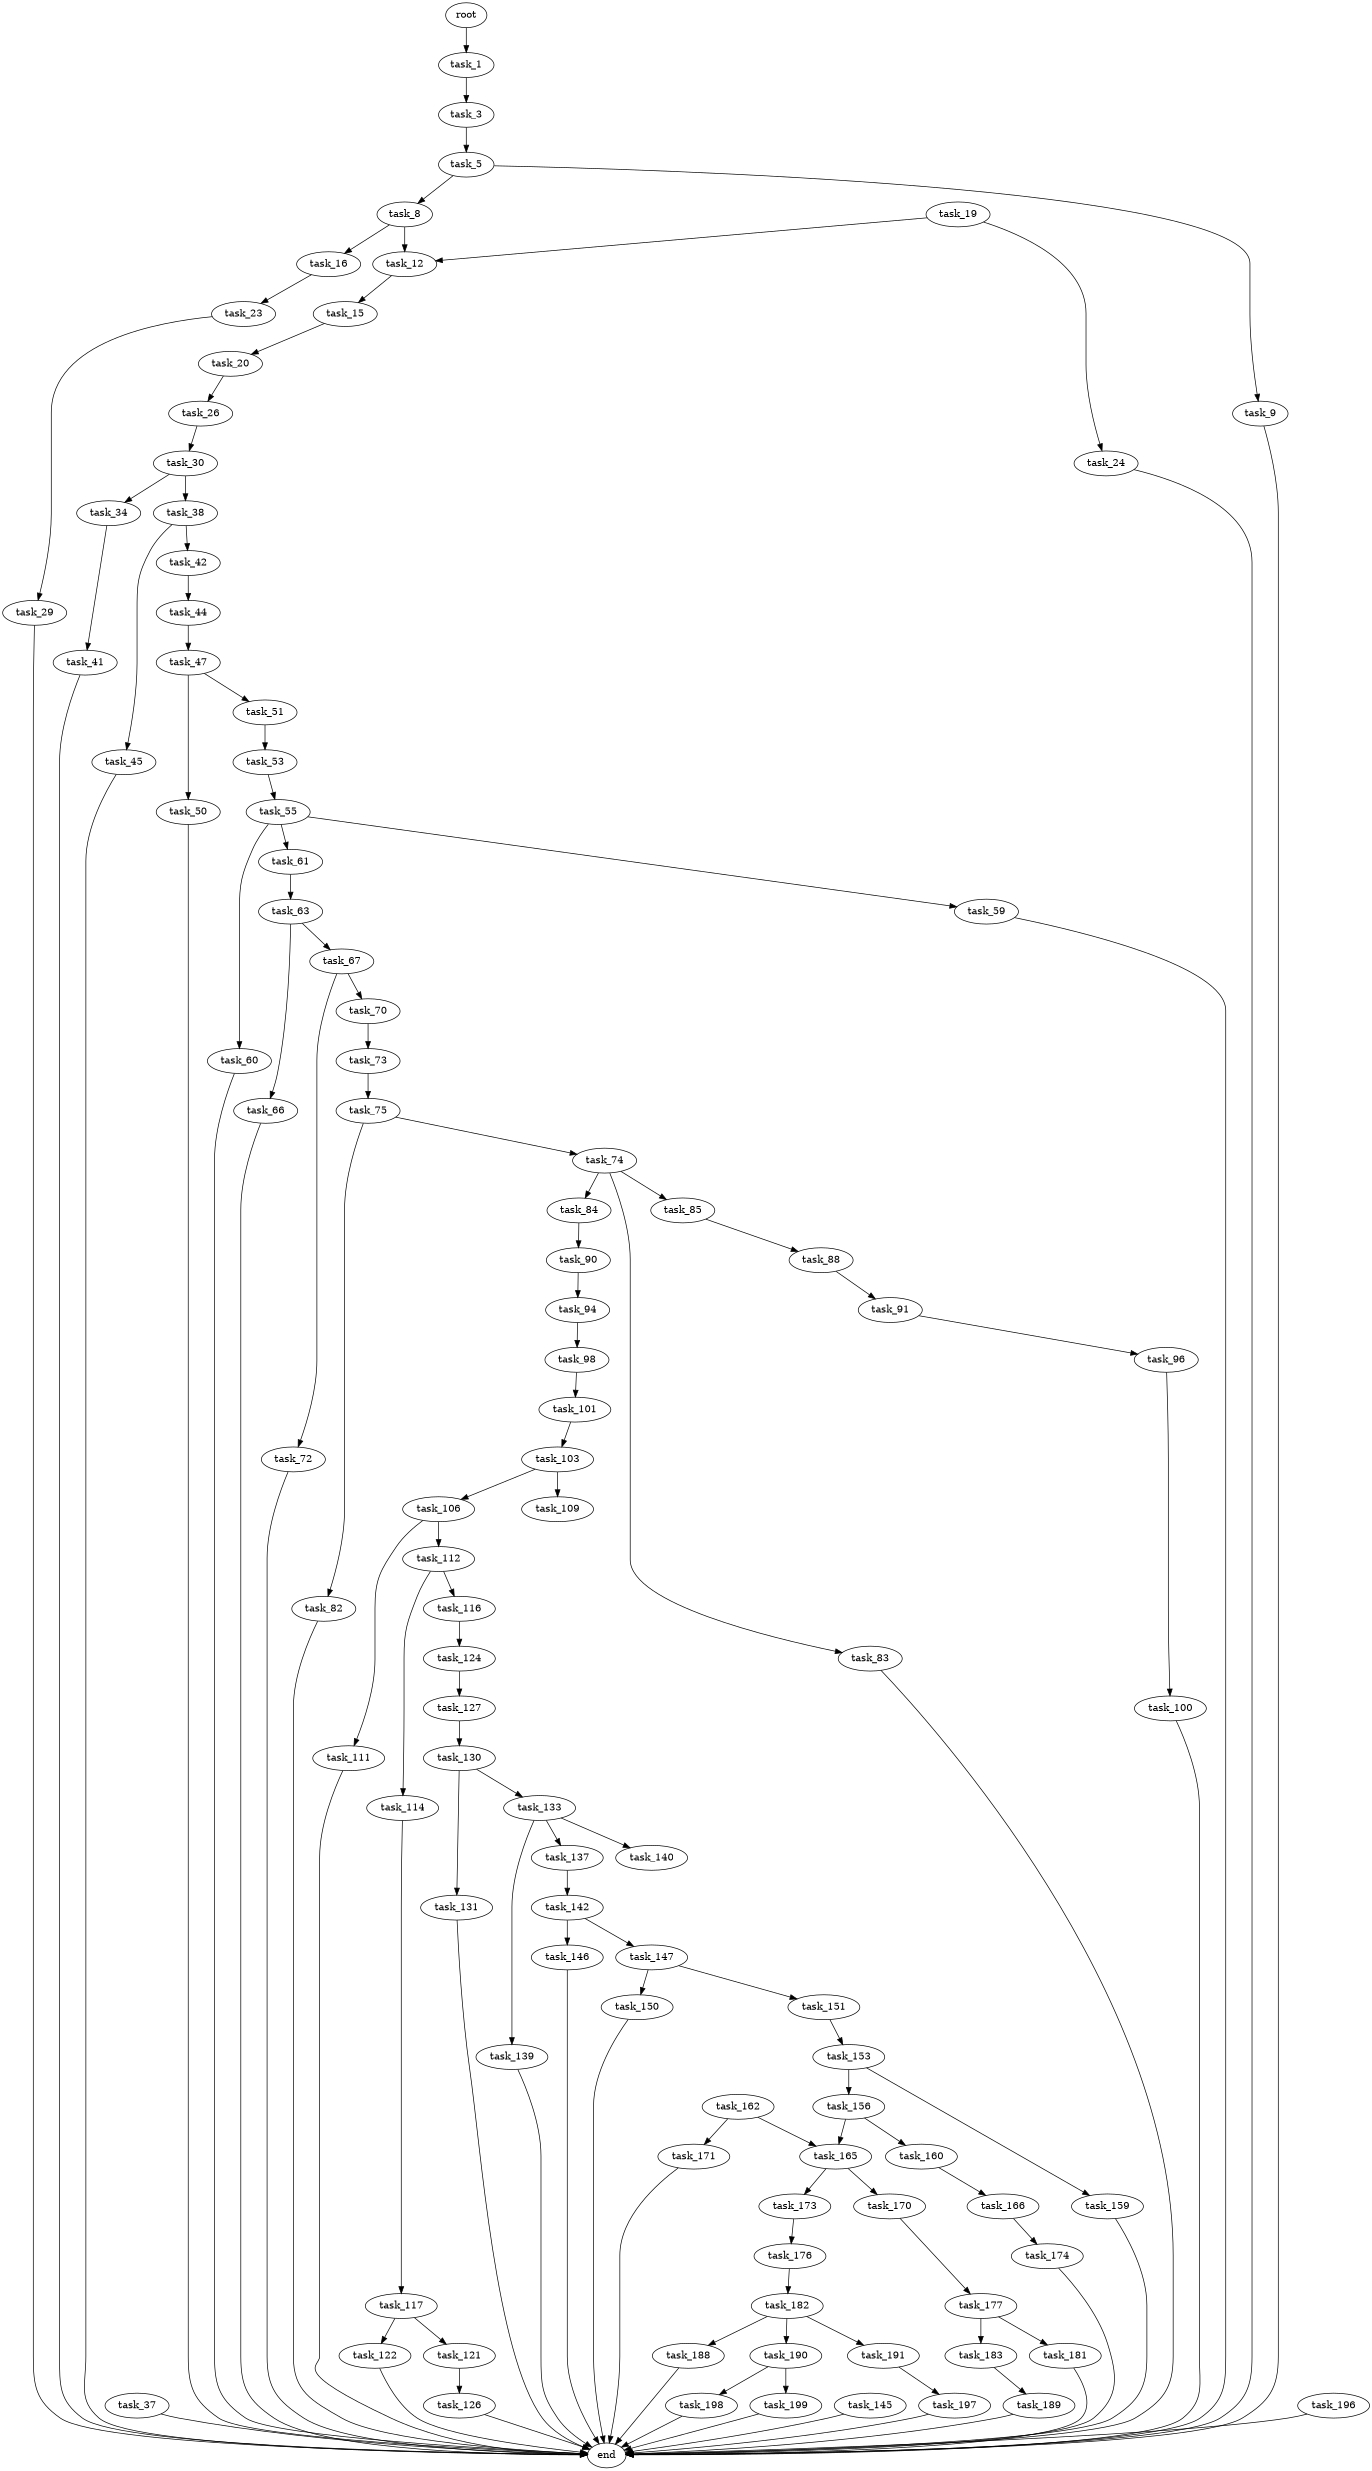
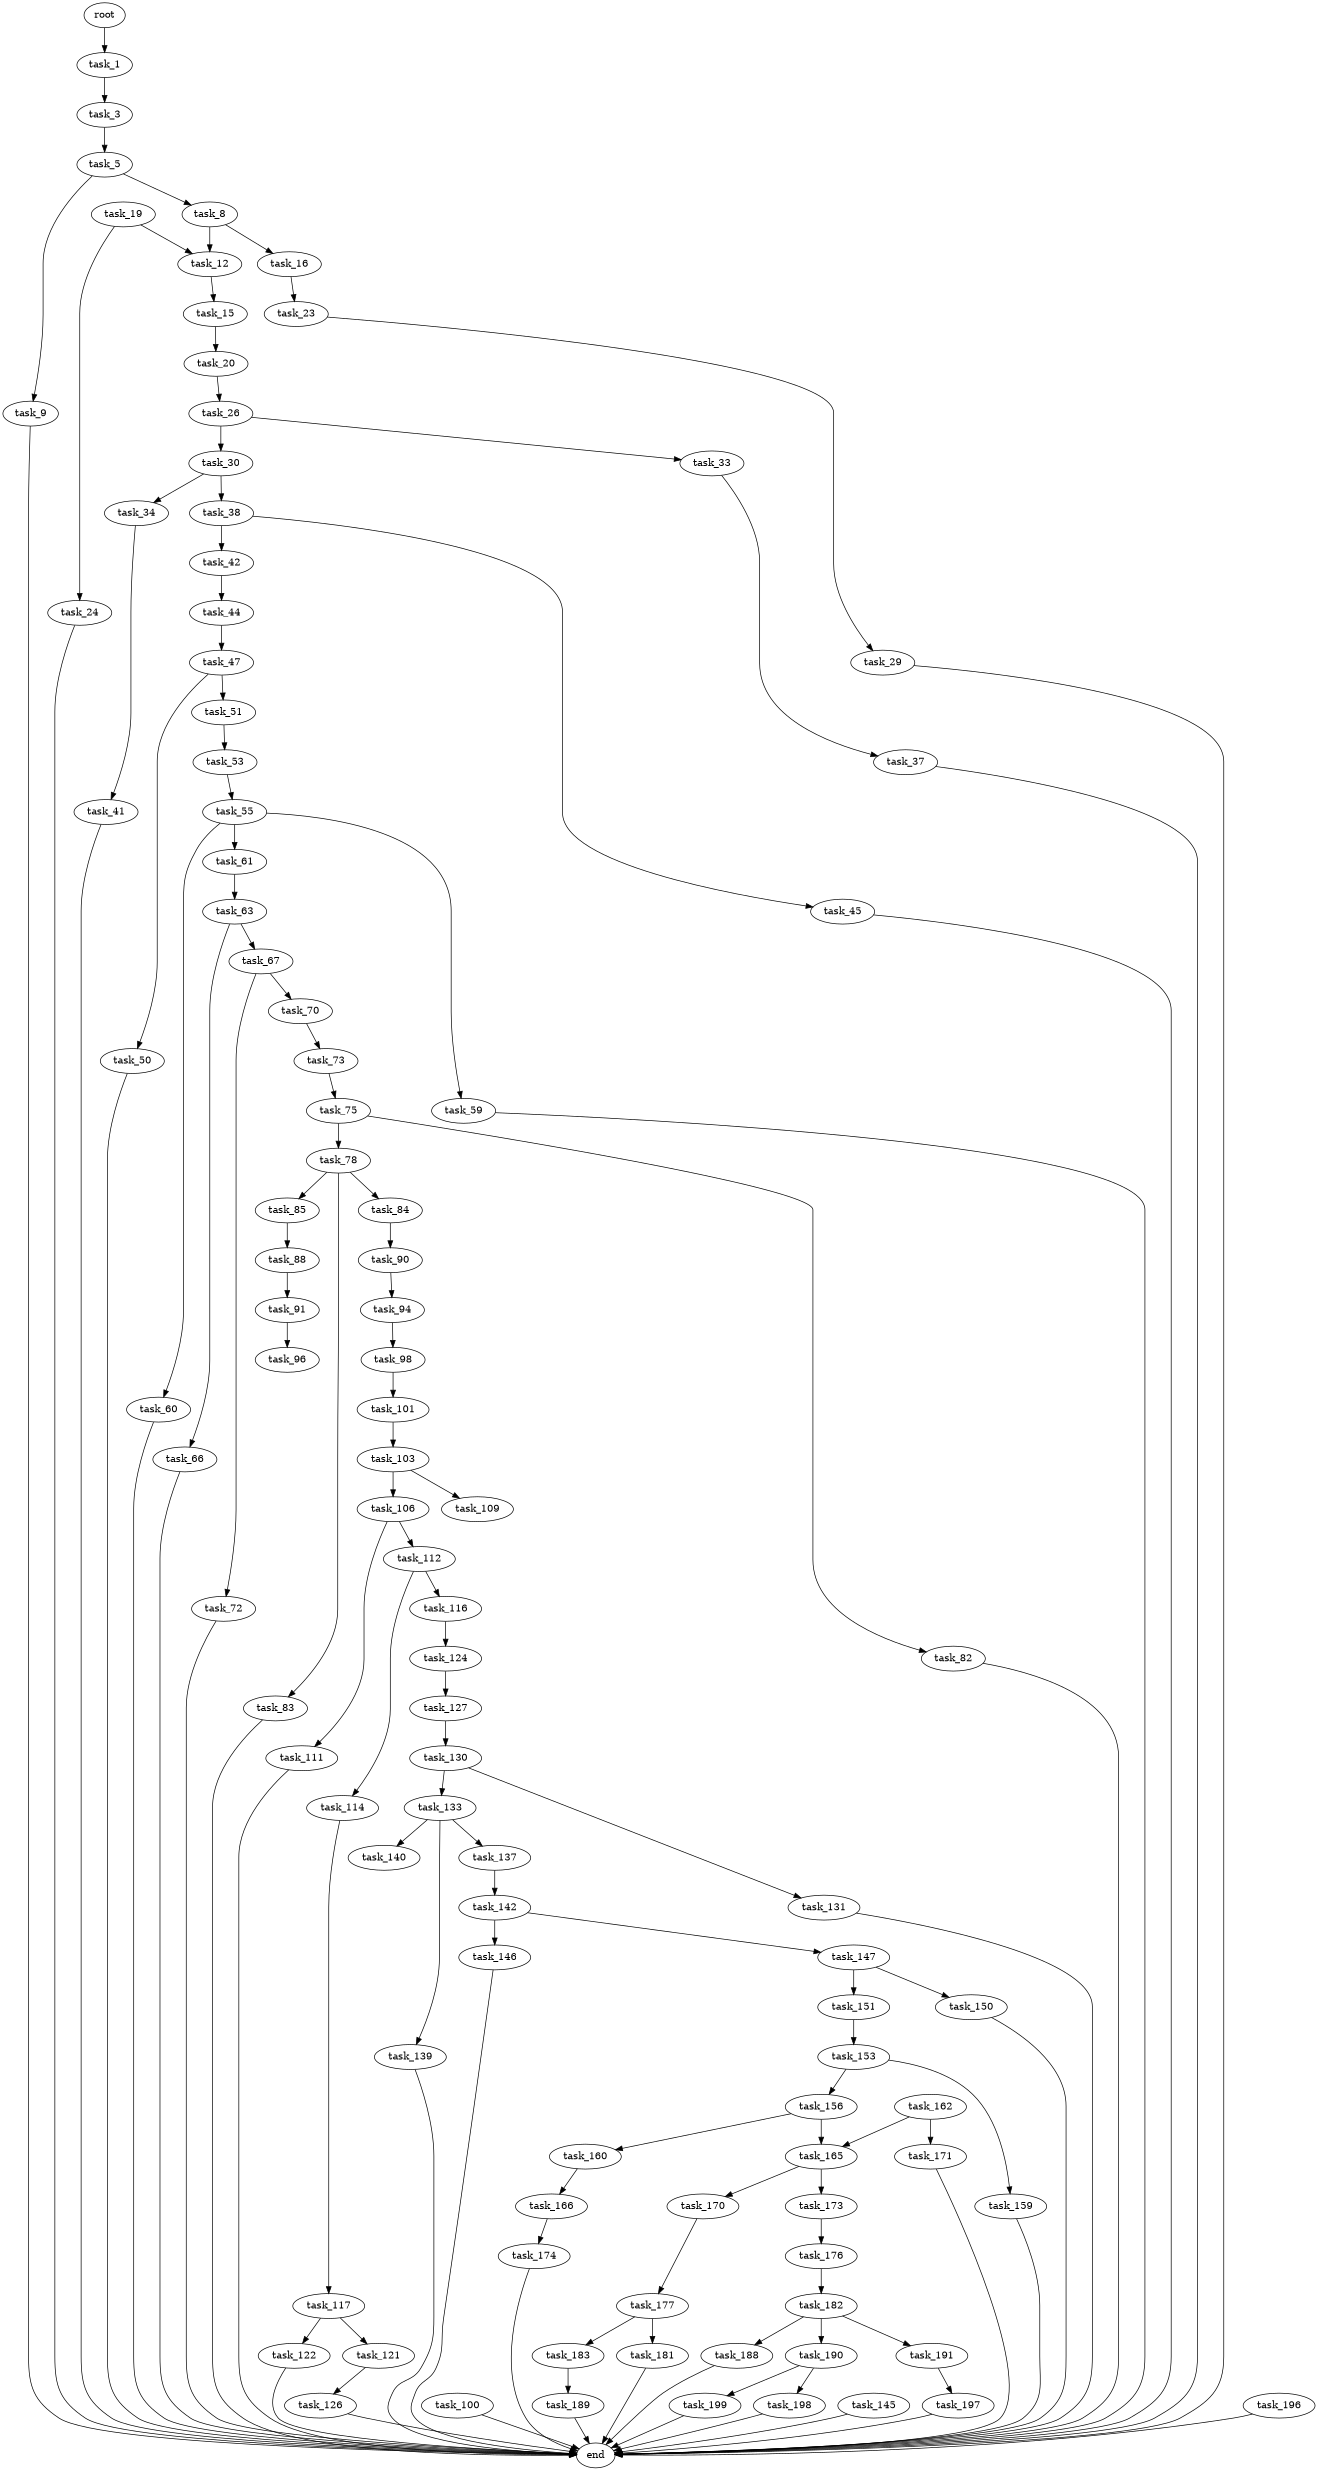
none -> (712, 463)
(605, 1161) -> (338, 1161)
(1168, 1531) -> none
